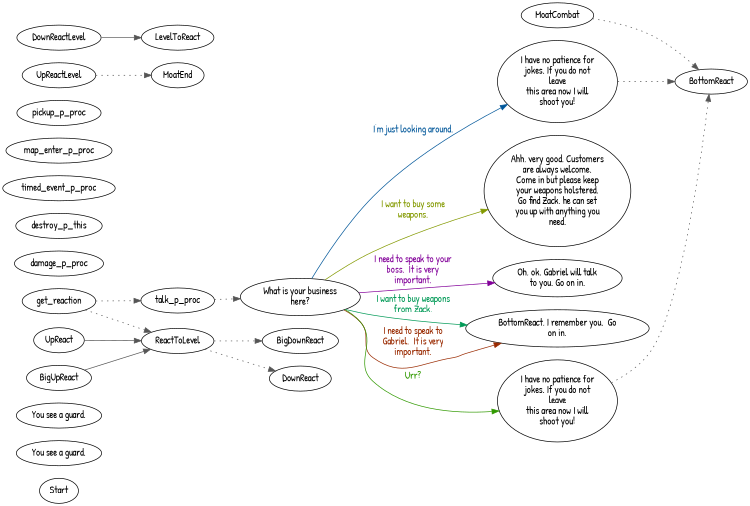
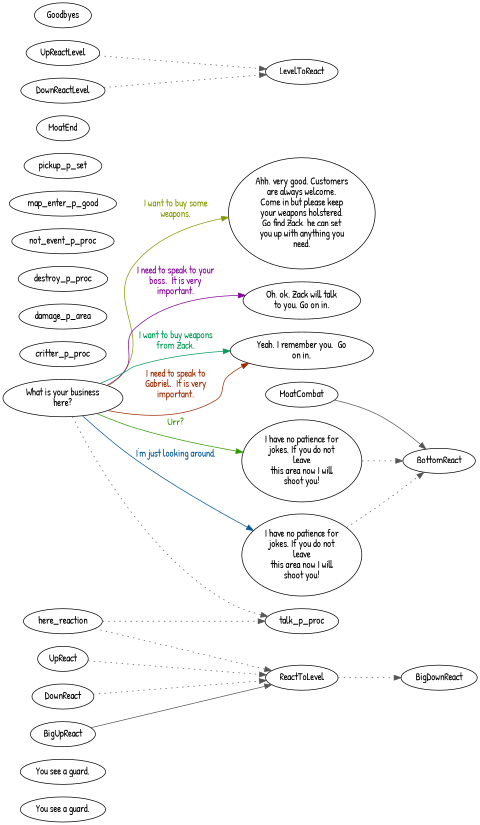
none -> (63, 15)
(647, 33) -> (381, 416)
(118, 38) -> (182, 81)
(120, 75) -> (179, 62)
(59, 113) -> (63, 166)
(59, 151) -> (63, 204)
(59, 188) -> (63, 241)
(59, 226) -> (63, 279)
(59, 264) -> (63, 317)
(557, 278) -> (302, 301)
(224, 299) -> (149, 534)
(59, 301) -> (63, 621)
(557, 328) -> (302, 351)
(109, 341) -> (174, 668)
none -> (63, 354)
(237, 359) -> (176, 688)
(59, 491) -> none
